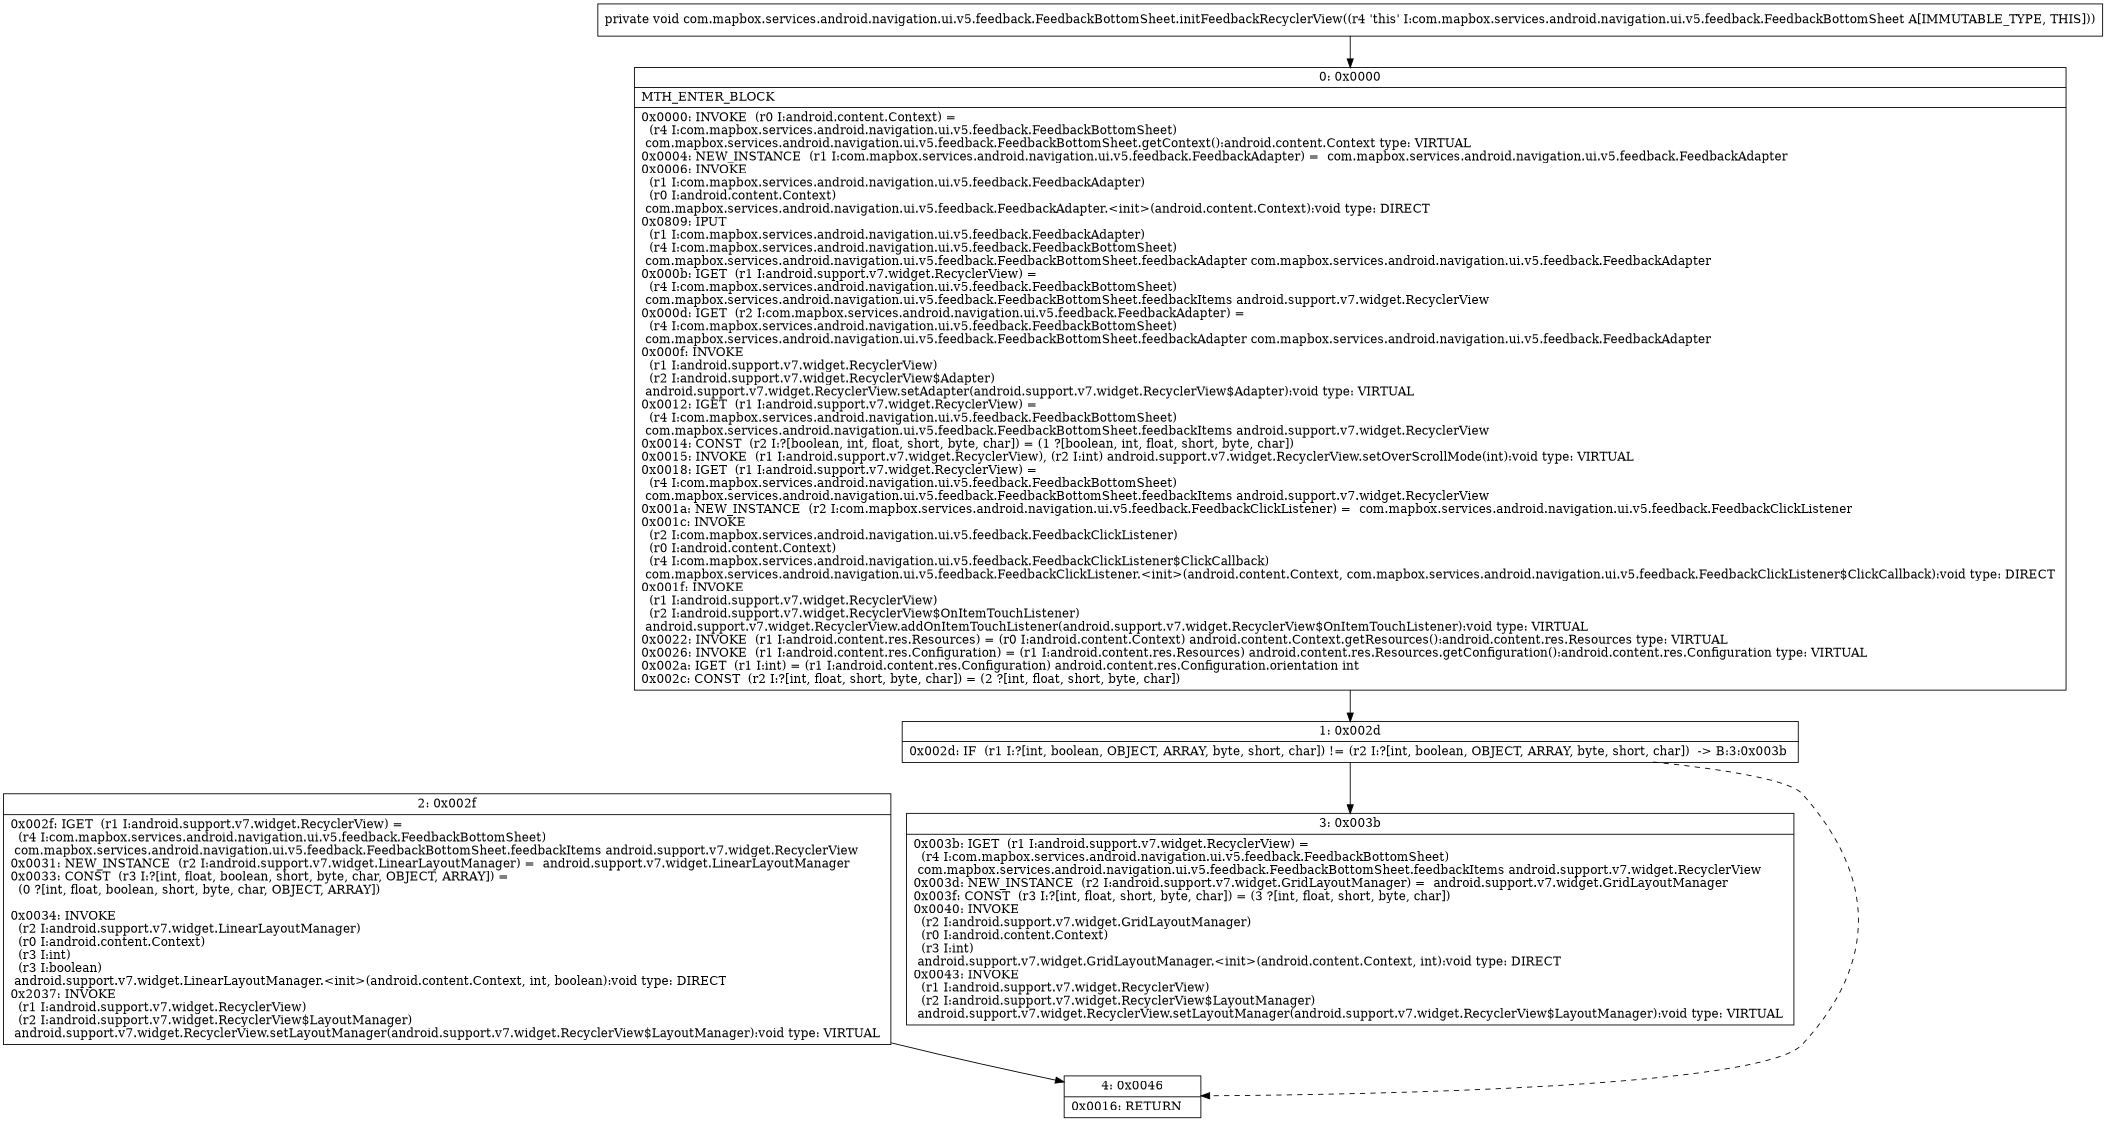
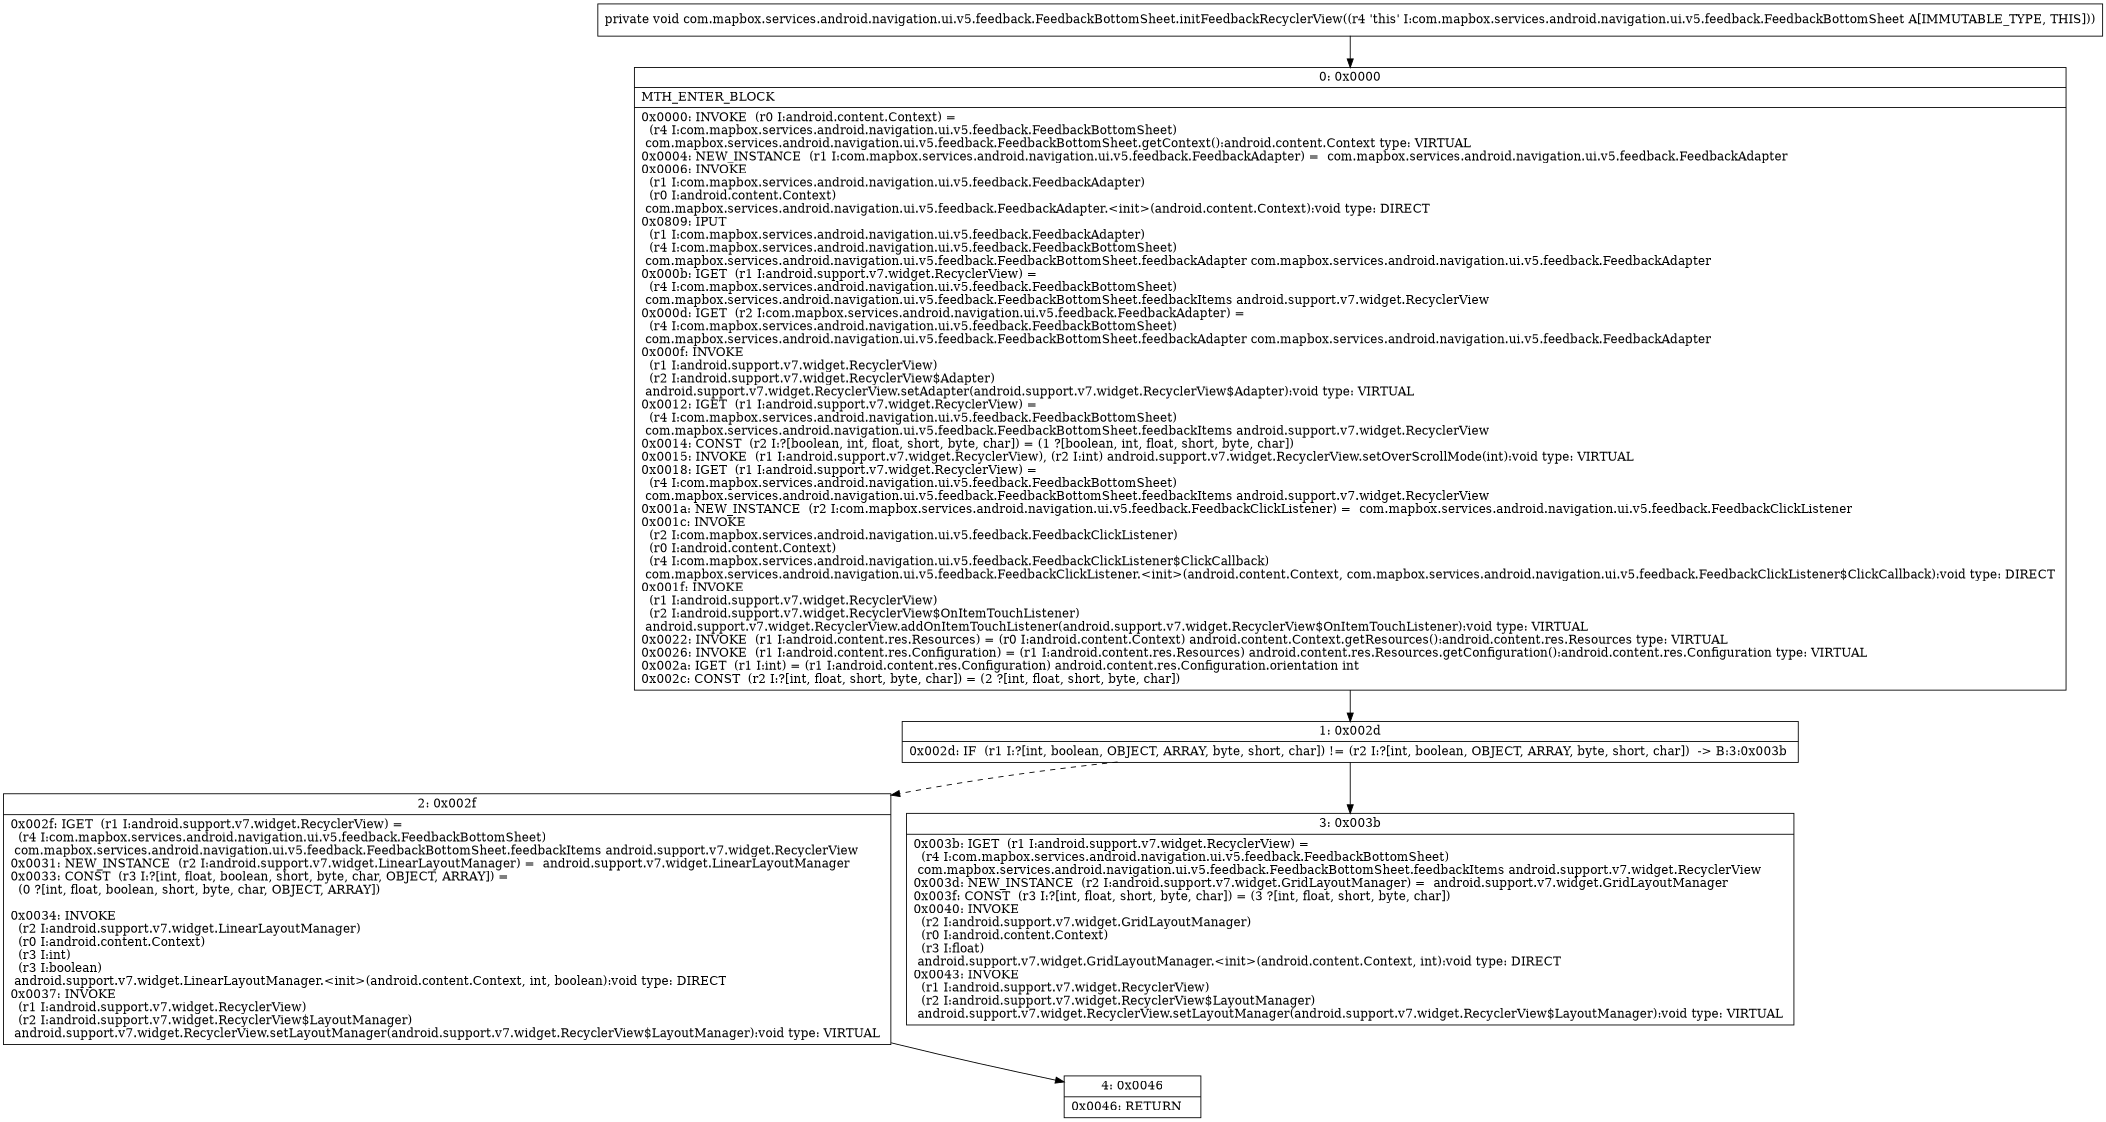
(944, 949) -> (949, 949)
(67, 994) -> (67, 994)
(1725, 1069) -> (1008, 776)
(1133, 1107) -> (1133, 1107)
